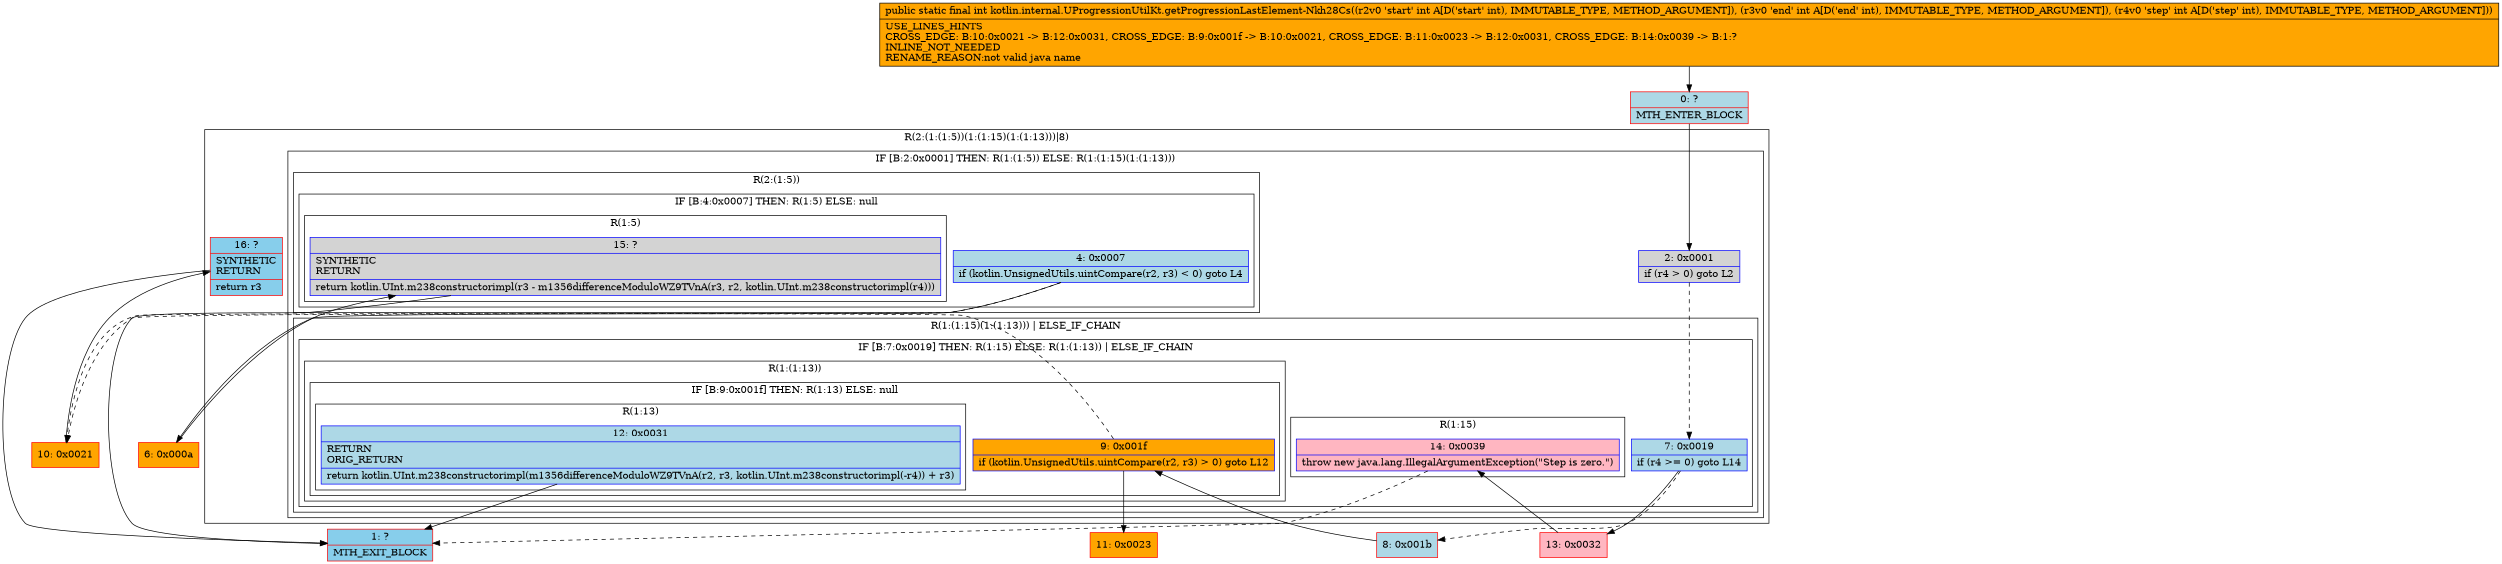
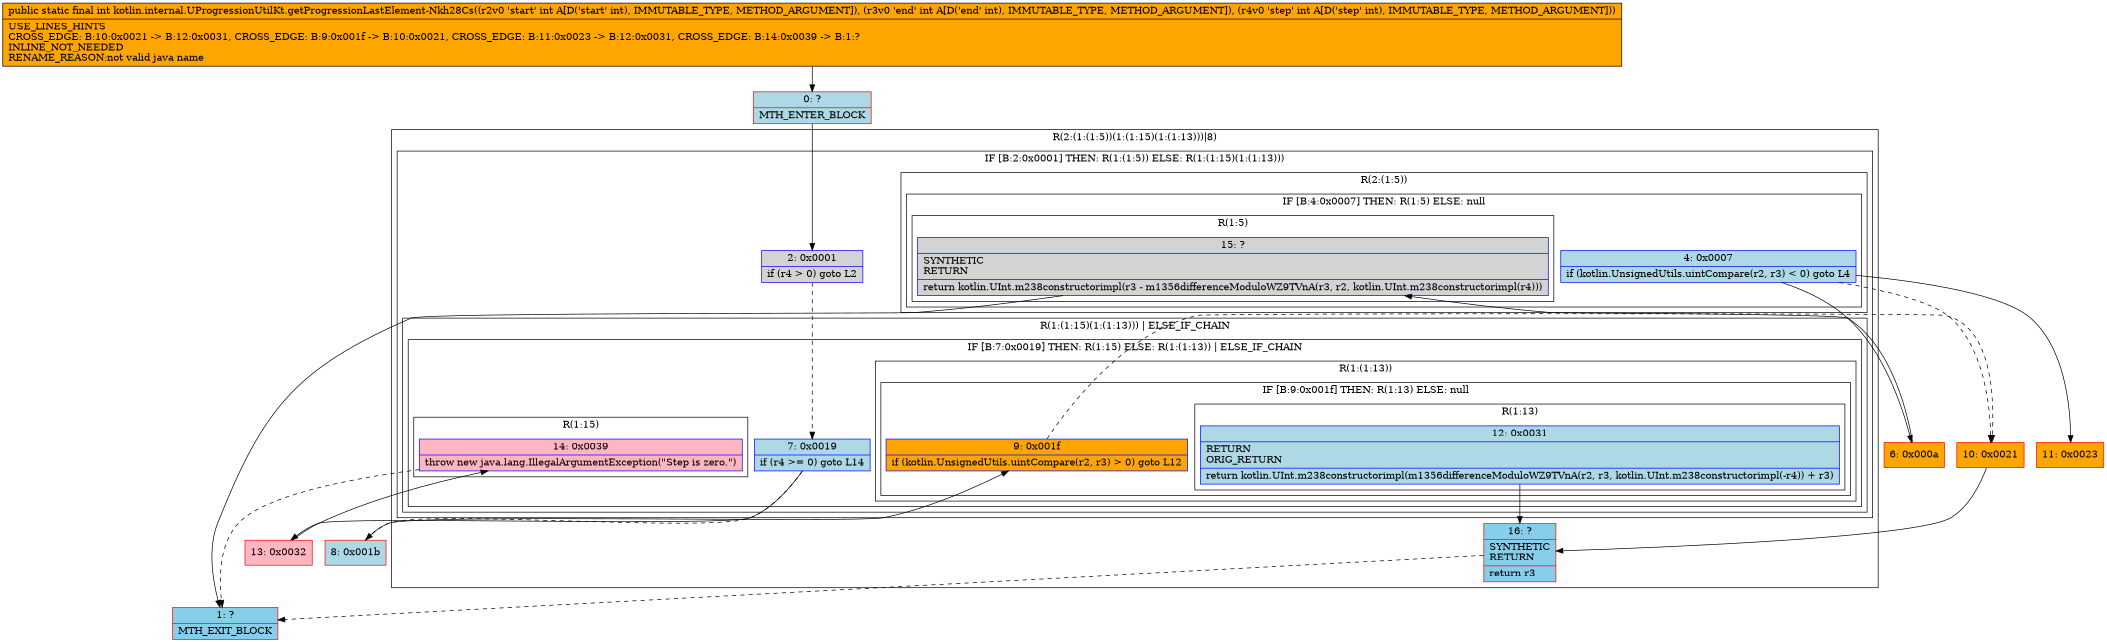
(7, 472) -> (974, 583)
(1124, 490) -> (2007, 305)
(494, 505) -> (1520, 500)
